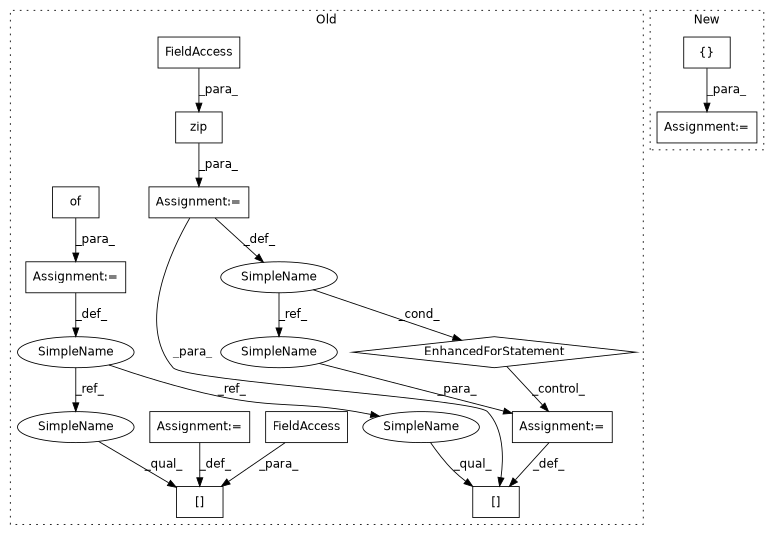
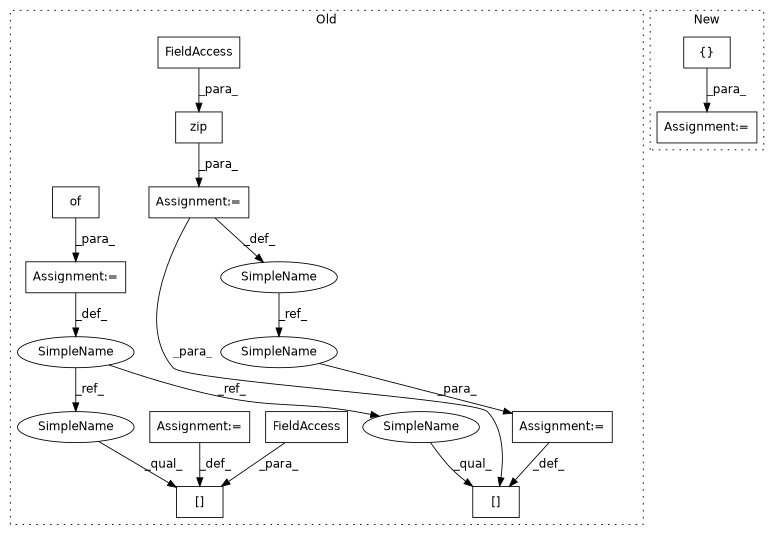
(494, 352) -> none
